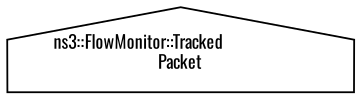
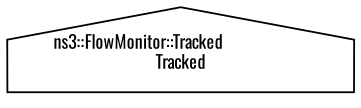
(181, 54) -> (181, 54)
